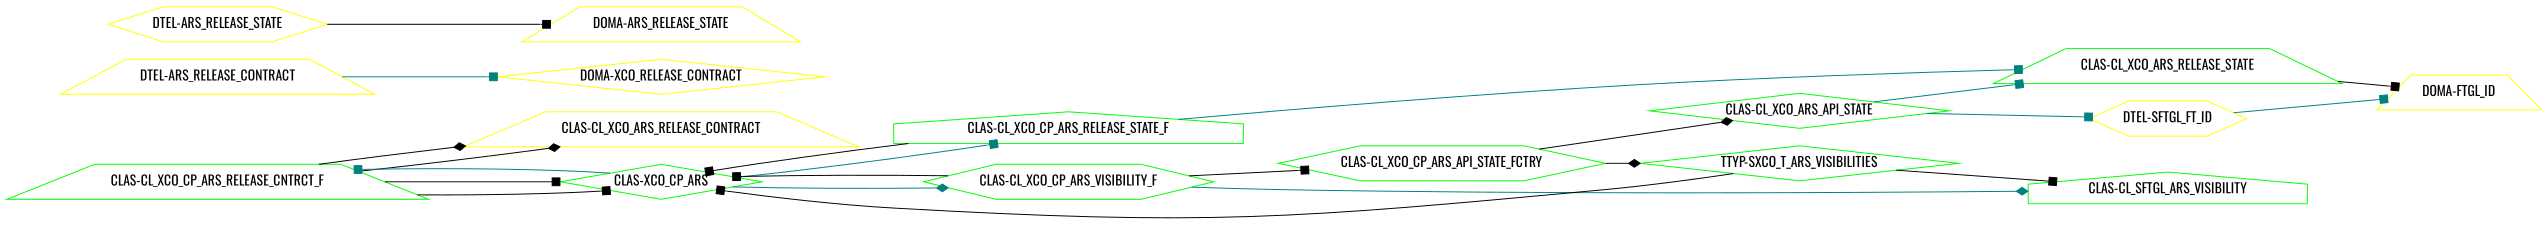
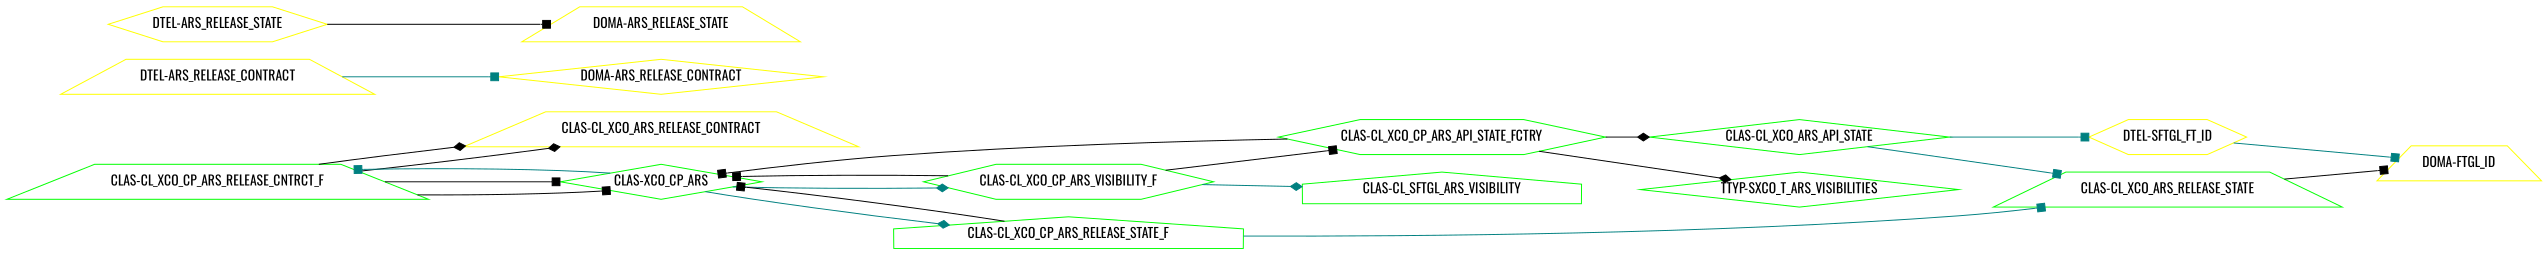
(661, 77) -> (661, 77)
(862, 162) -> (821, 209)
(1971, 176) -> none
(1230, 217) -> (1007, 149)
